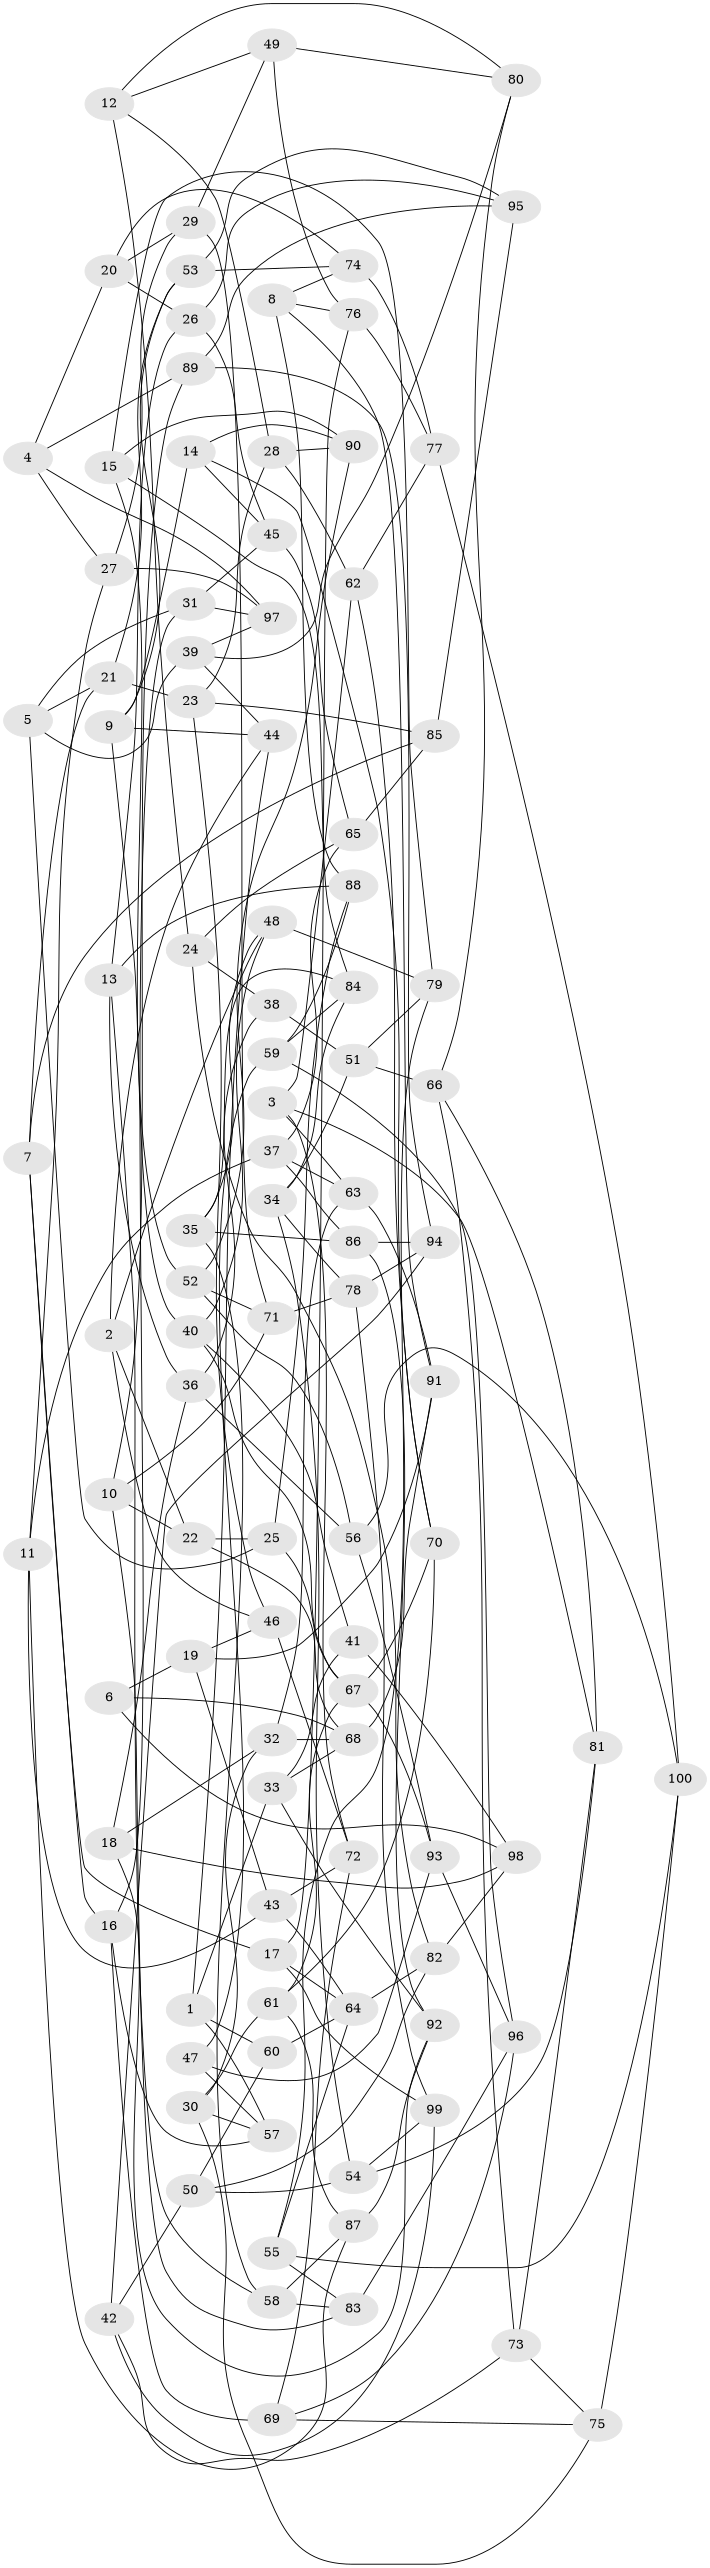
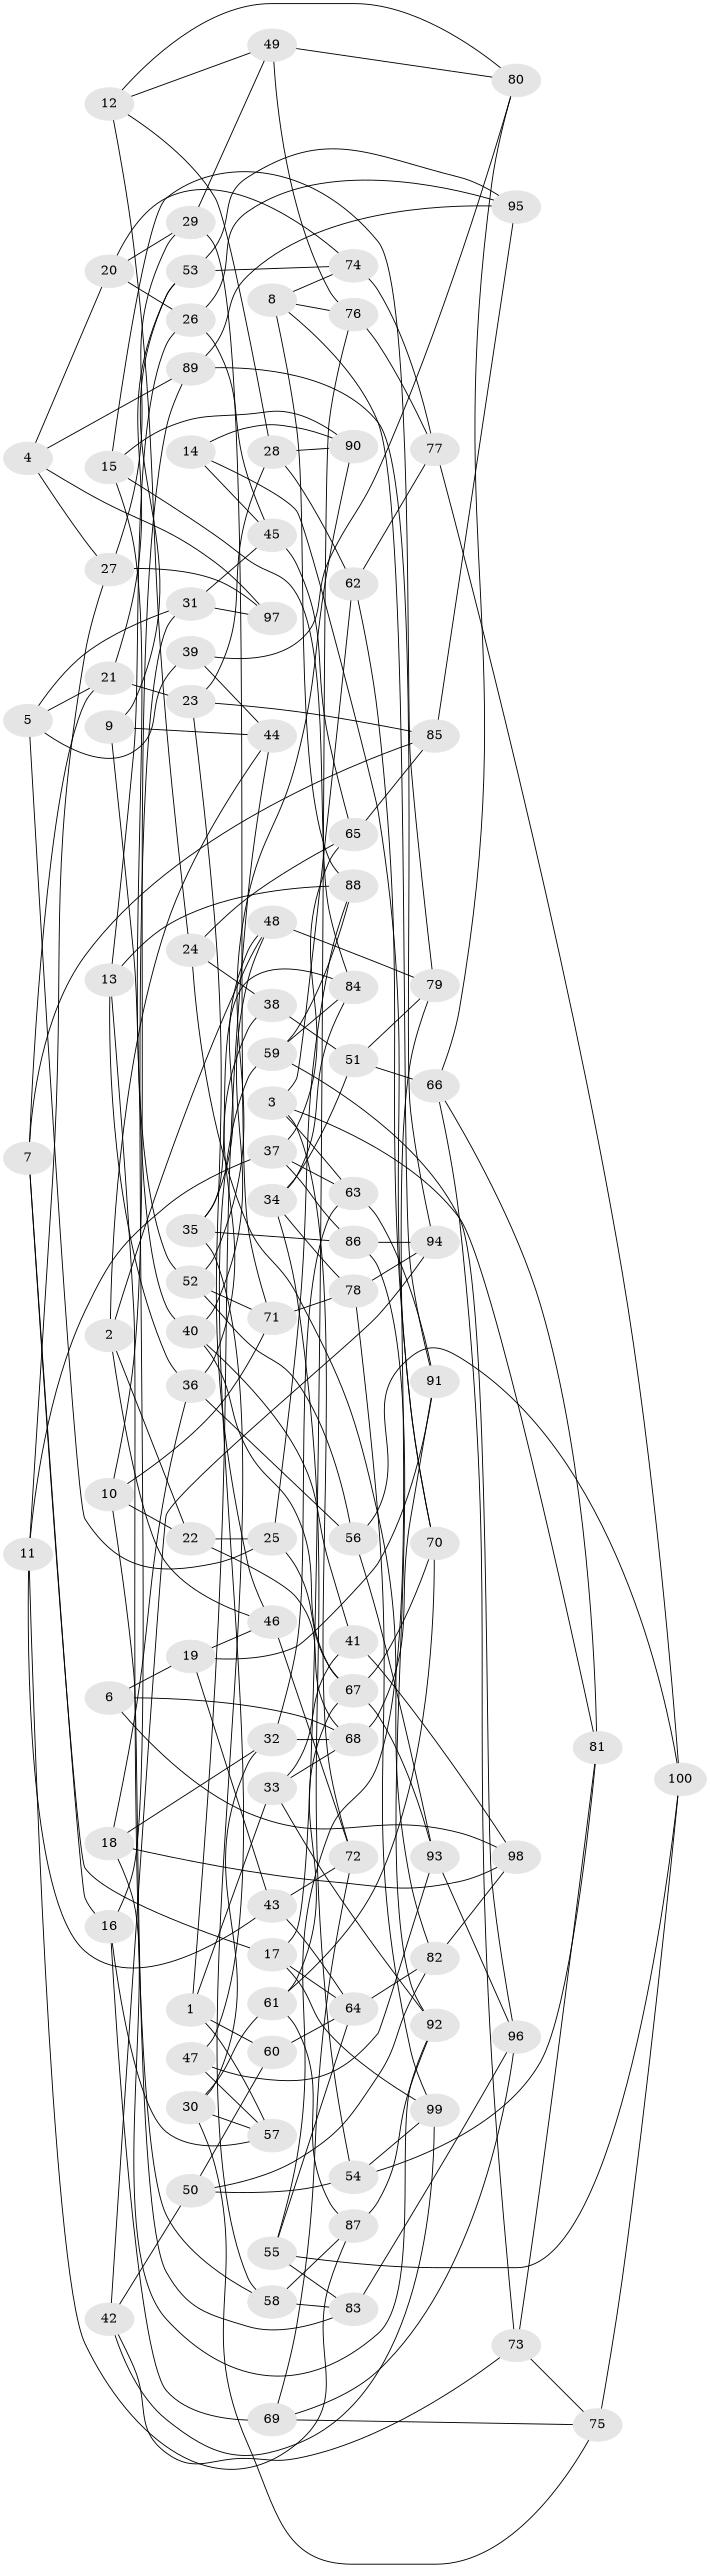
(168, 562) -> none
(225, 639) -> none
